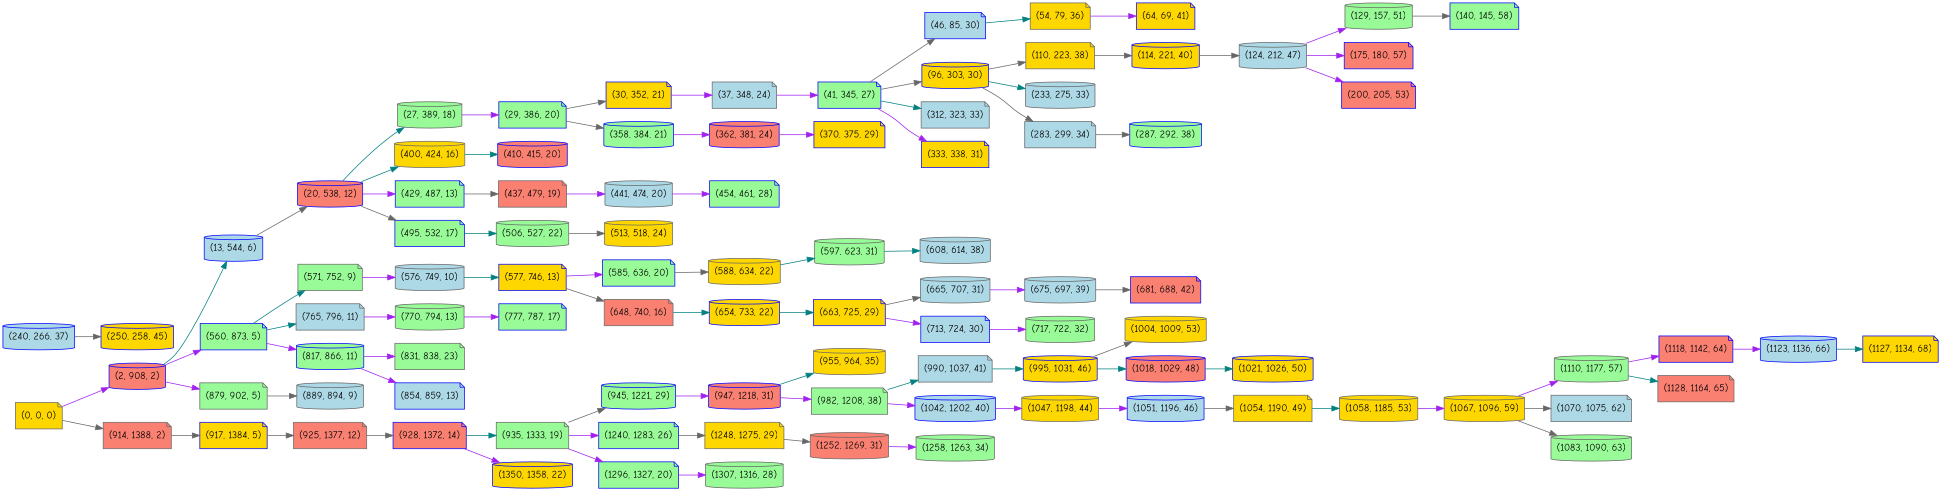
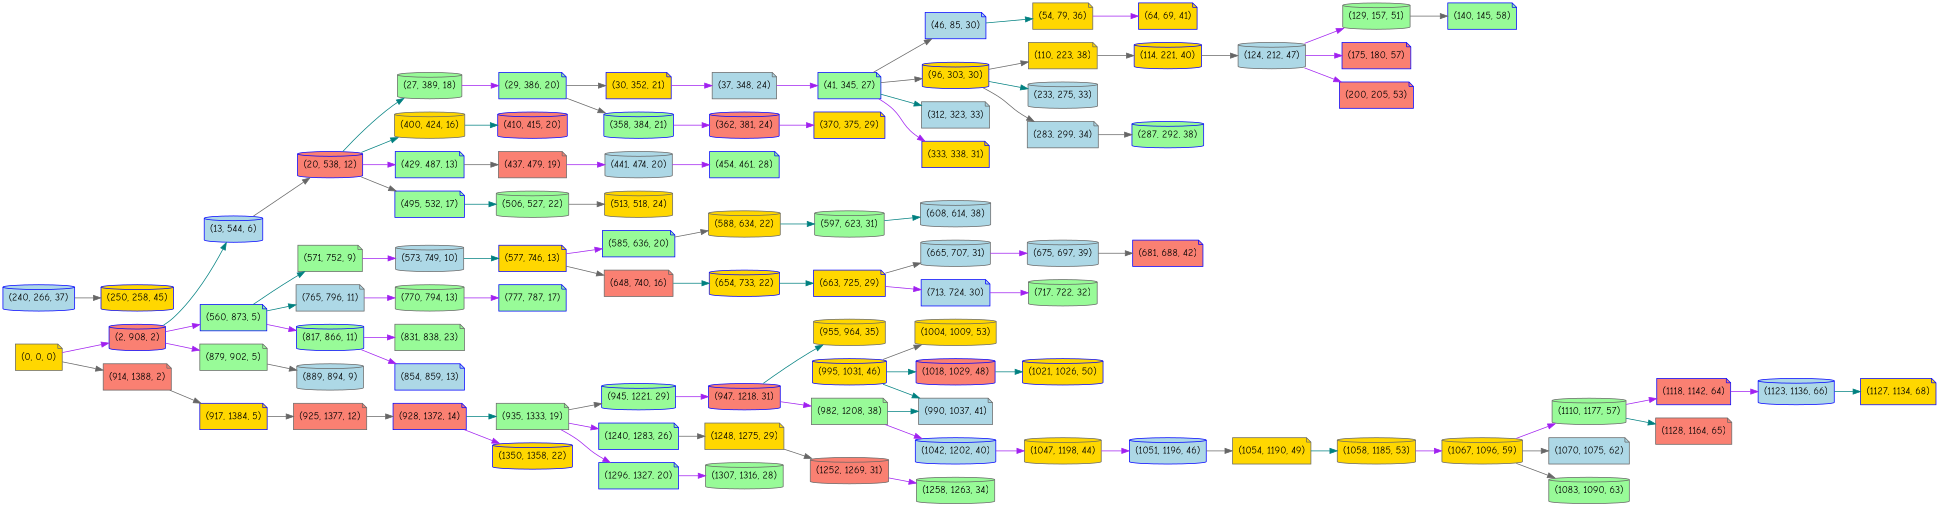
(430, 277) -> (430, 258)
(1004, 369) -> (898, 390)
